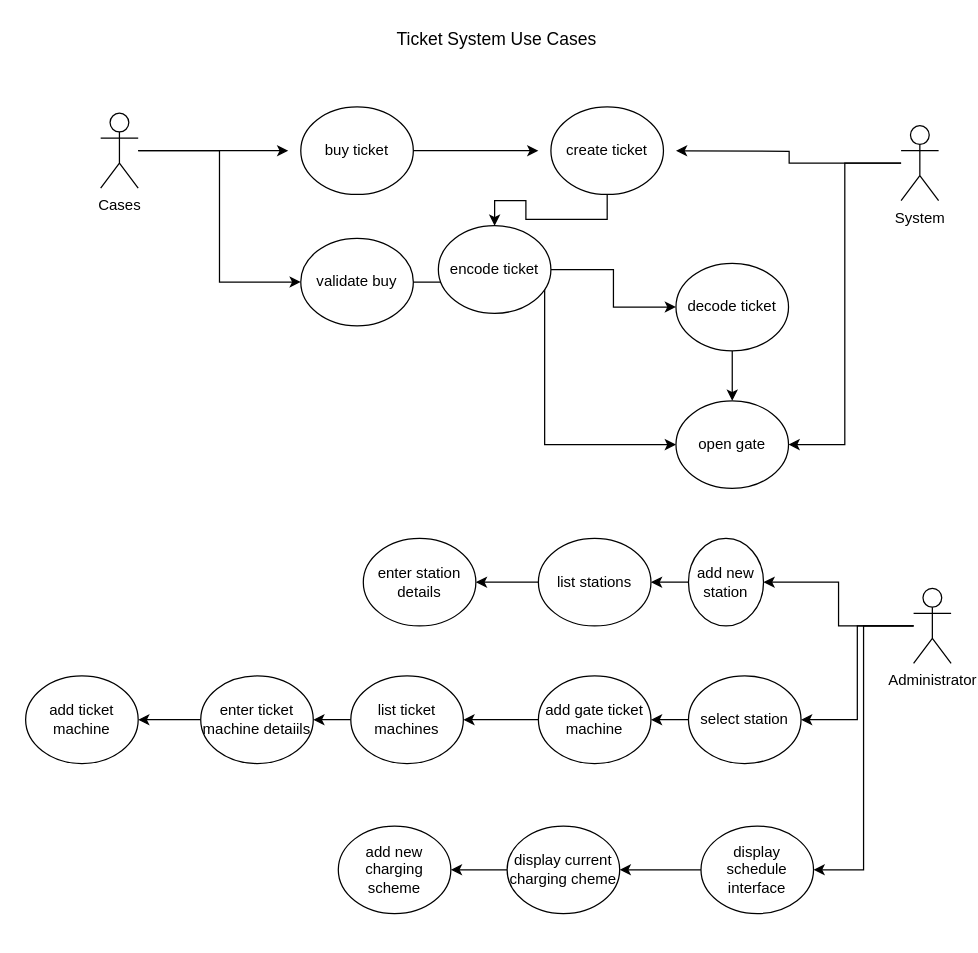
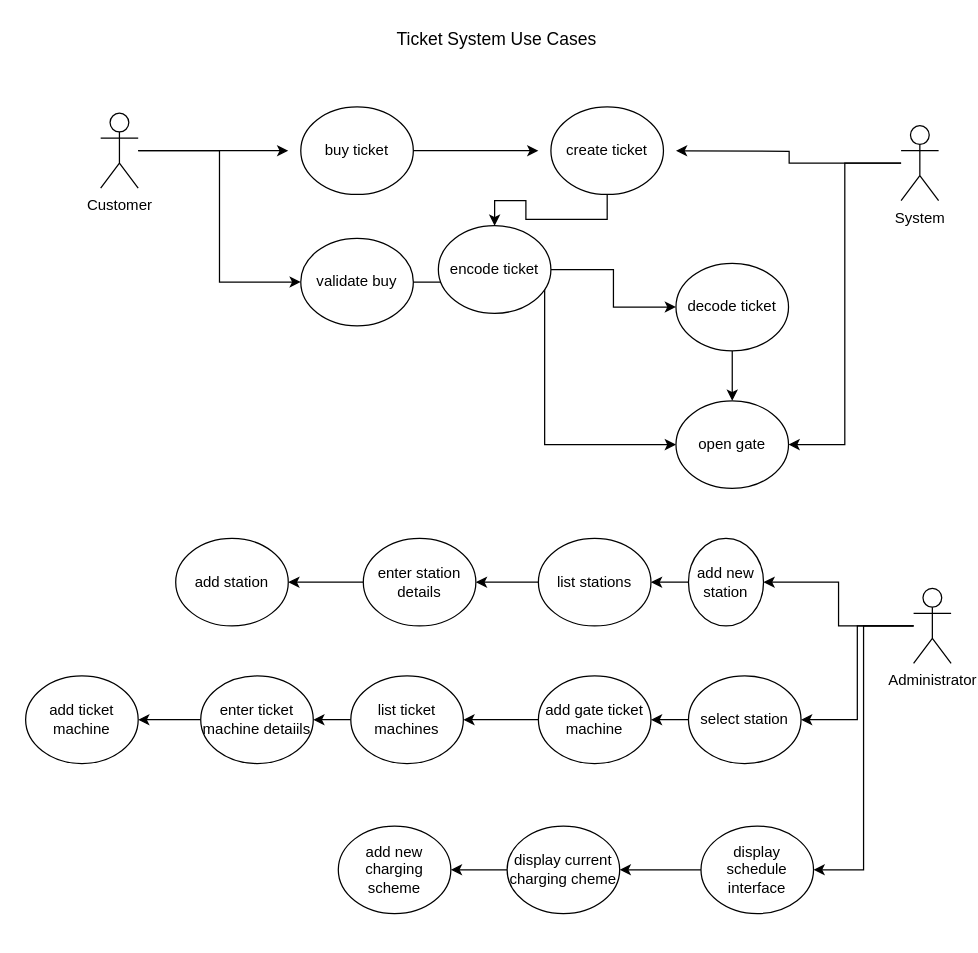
(120, 206) -> (120, 206)
none -> (232, 582)
none -> (330, 582)
